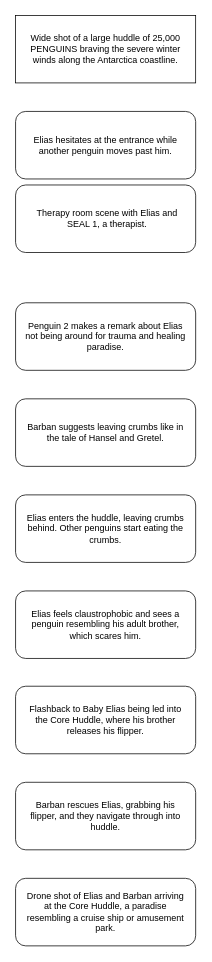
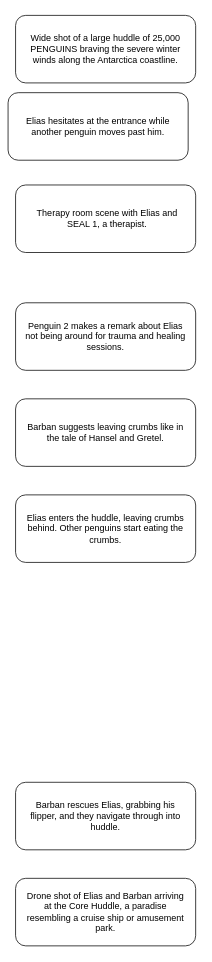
(105, 49) -> (105, 49)
(105, 145) -> (98, 126)
(105, 336) -> (105, 336)
(105, 624) -> none
(105, 720) -> none
